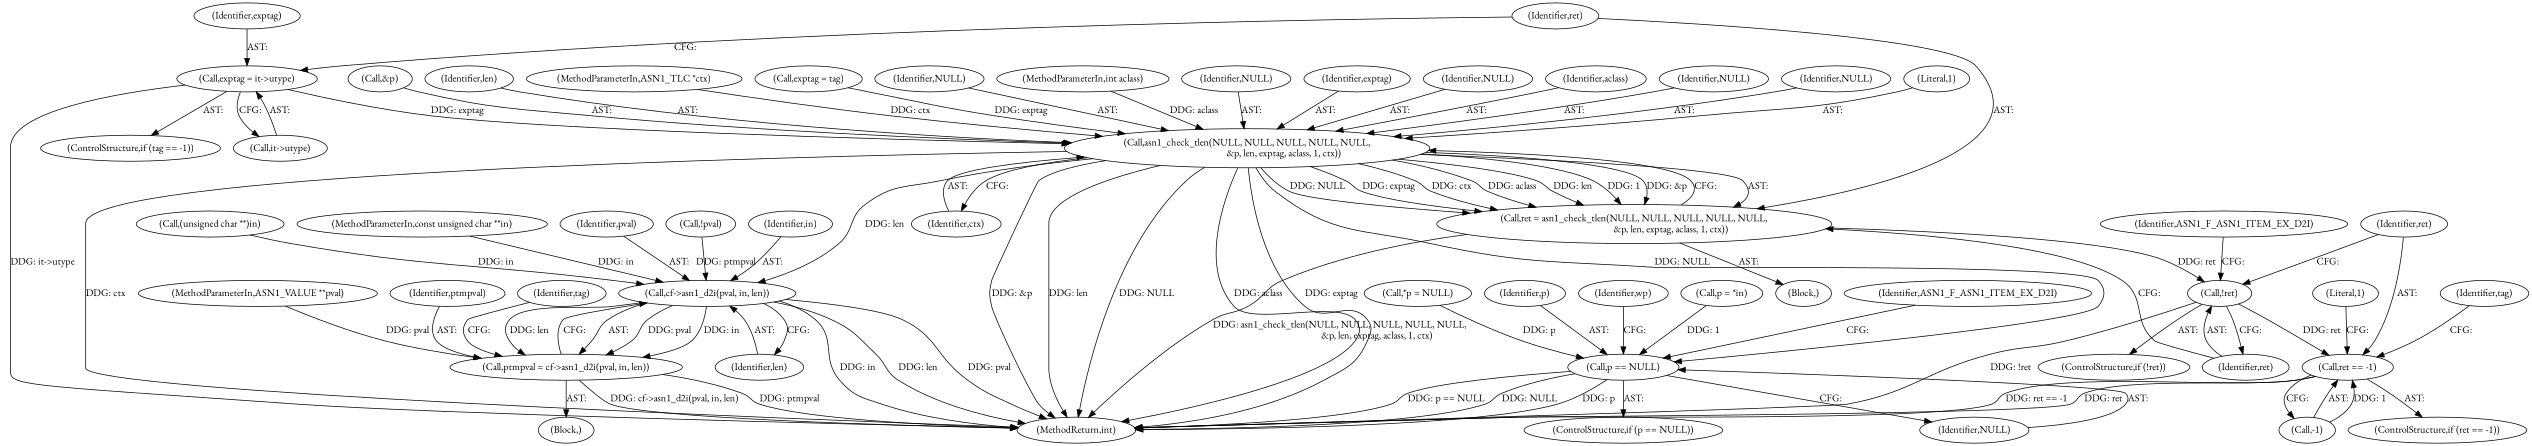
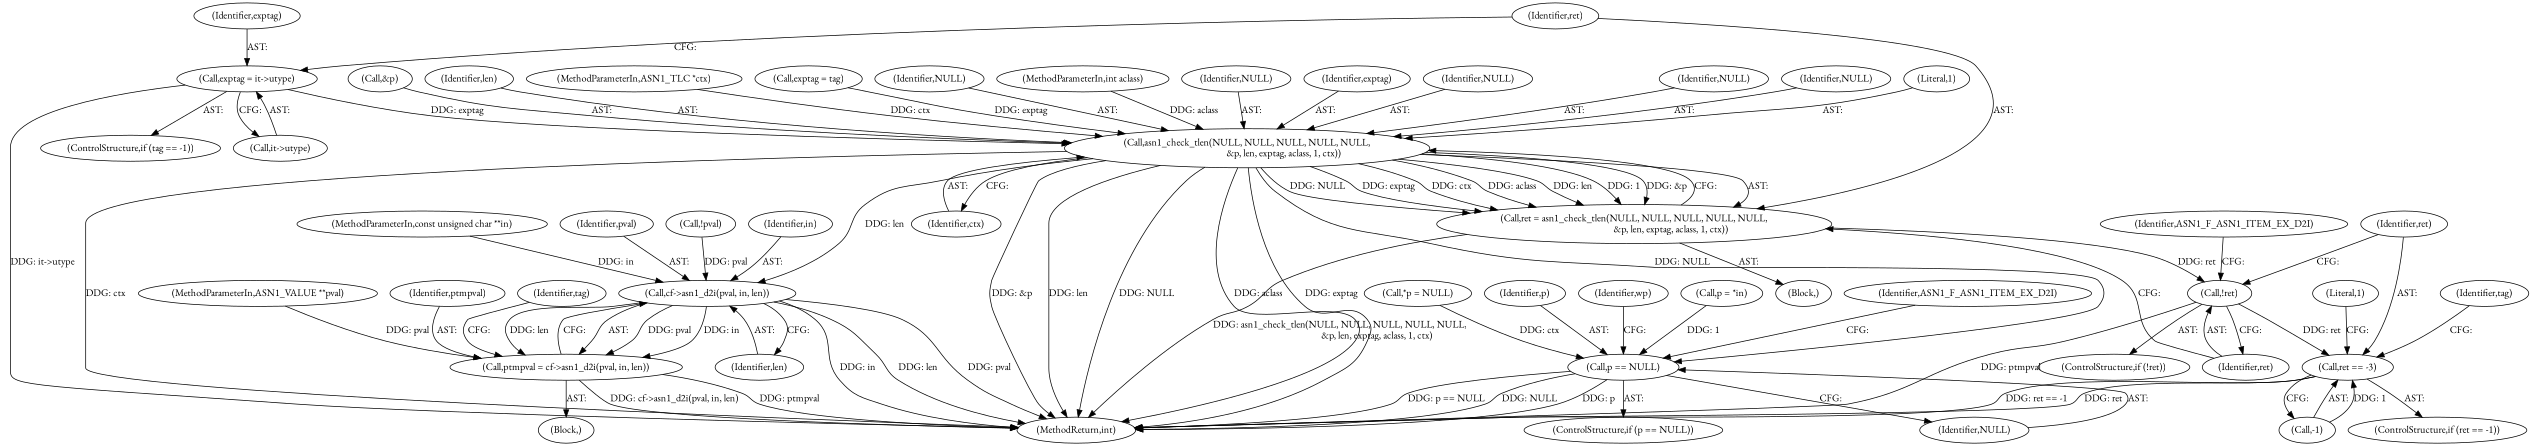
(1596, 79) -> none
(210, 224) -> none
(726, 262) -> (726, 262)
(1539, 330) -> (1539, 330)
(2011, 367) -> (2011, 367)
(2348, 367) -> (2348, 367)
